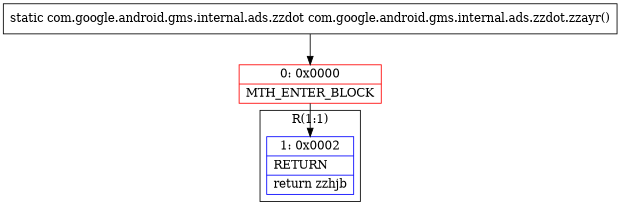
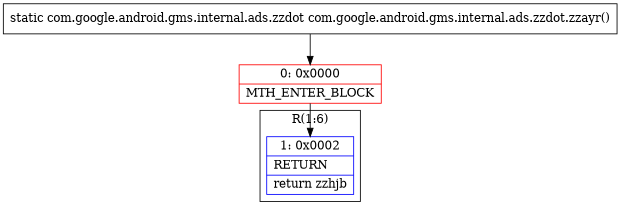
(310, 120) -> (310, 120)
